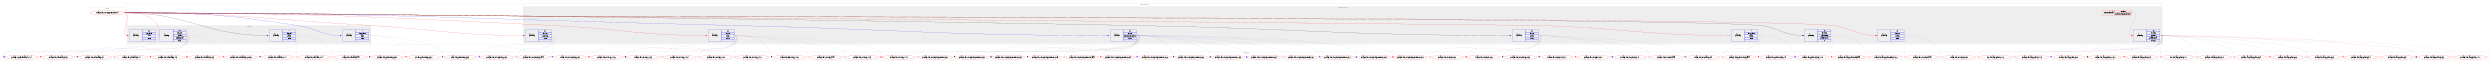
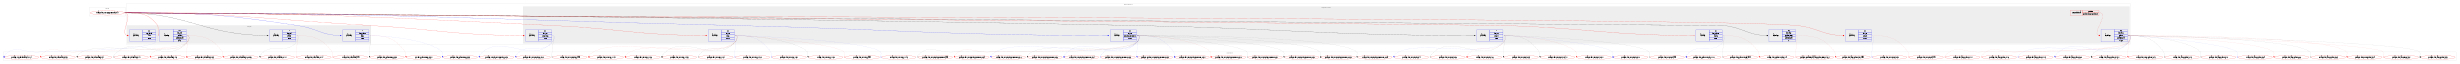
(460, 57) -> (460, 57)
(570, 57) -> (497, 57)
(789, 57) -> (826, 57)
(1228, 57) -> none
(1301, 57) -> (1118, 57)
(1337, 57) -> (1155, 57)
(1520, 57) -> (1521, 57)
(1703, 57) -> (1411, 57)
(1849, 57) -> (1853, 57)
(1886, 57) -> (1815, 57)
(1995, 57) -> (1999, 57)
(2142, 57) -> (2146, 57)
(2178, 57) -> (2182, 57)
(2251, 57) -> (2255, 57)
(2361, 57) -> (2365, 57)
(2397, 57) -> (2401, 57)
(2434, 57) -> (2438, 57)
